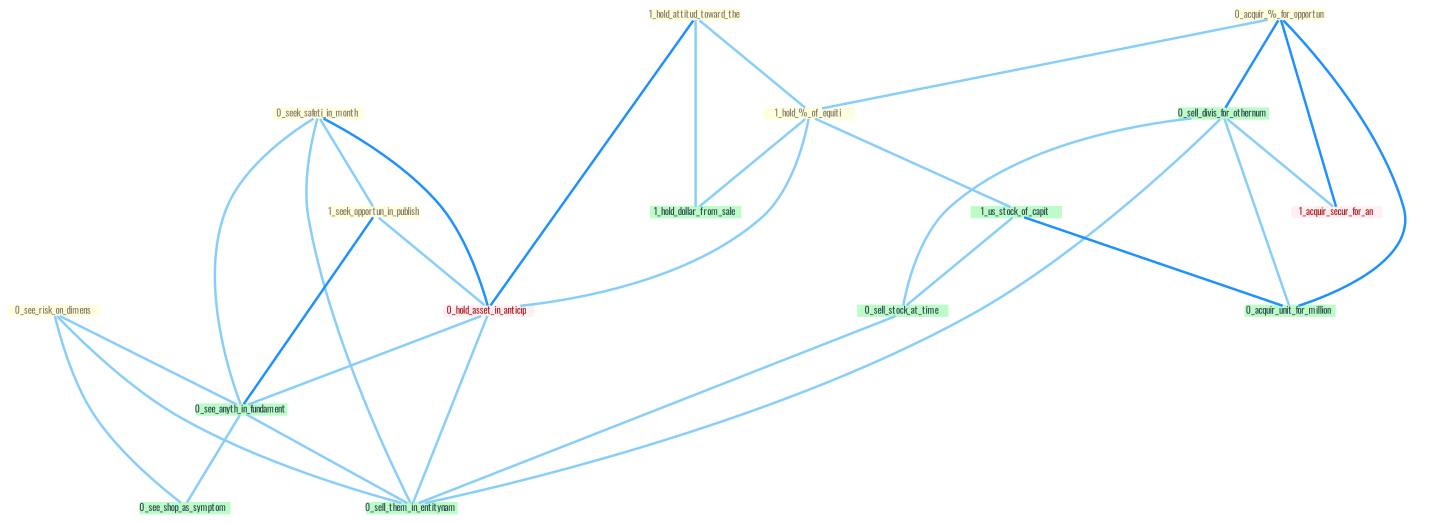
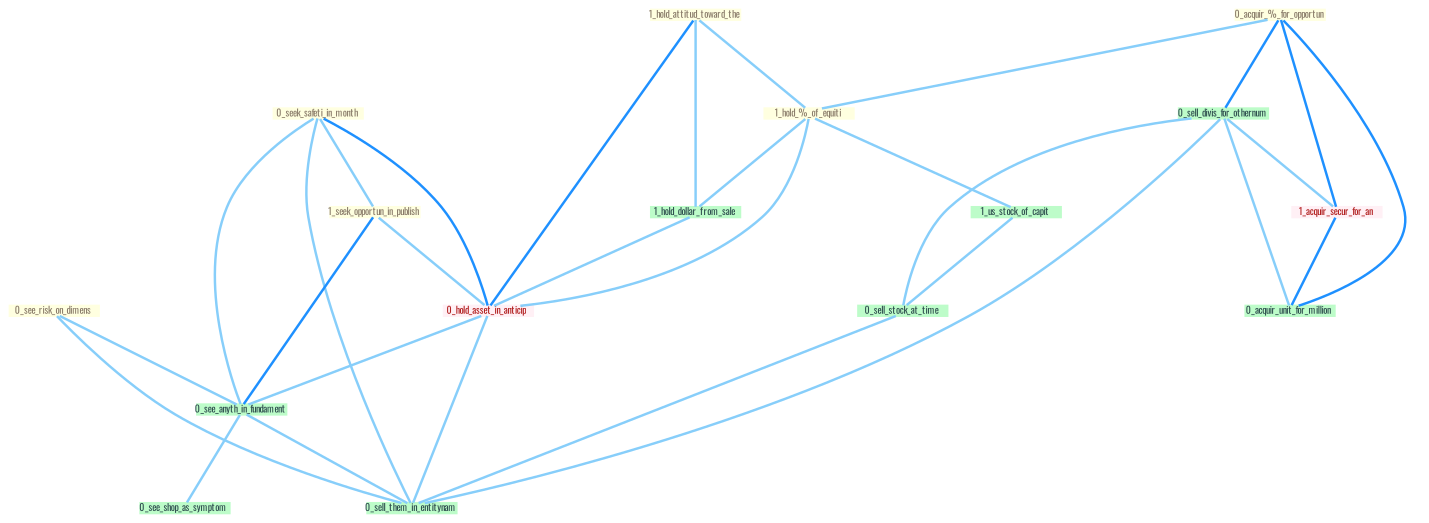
none -> (592, 262)
(1153, 262) -> (1314, 261)
(99, 422) -> none
